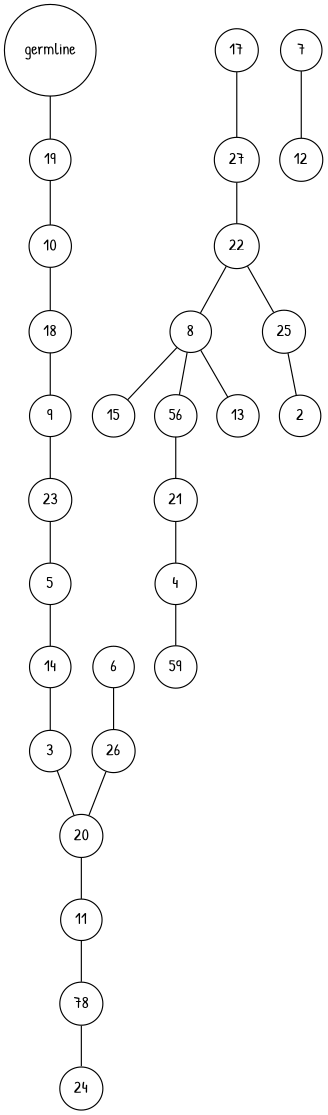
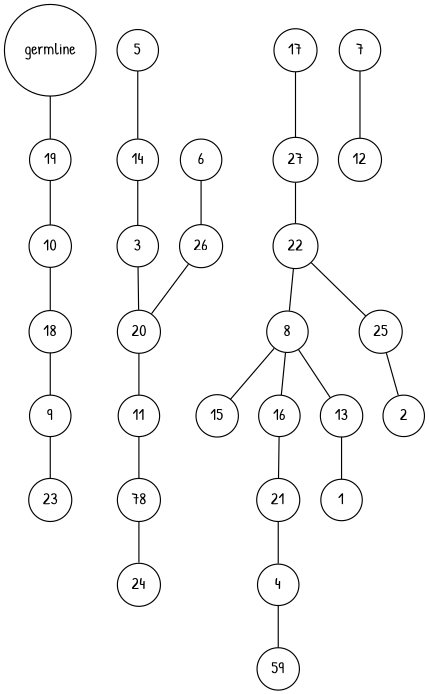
(176, 416) -> (279, 416)
none -> (342, 500)
(50, 542) -> none
